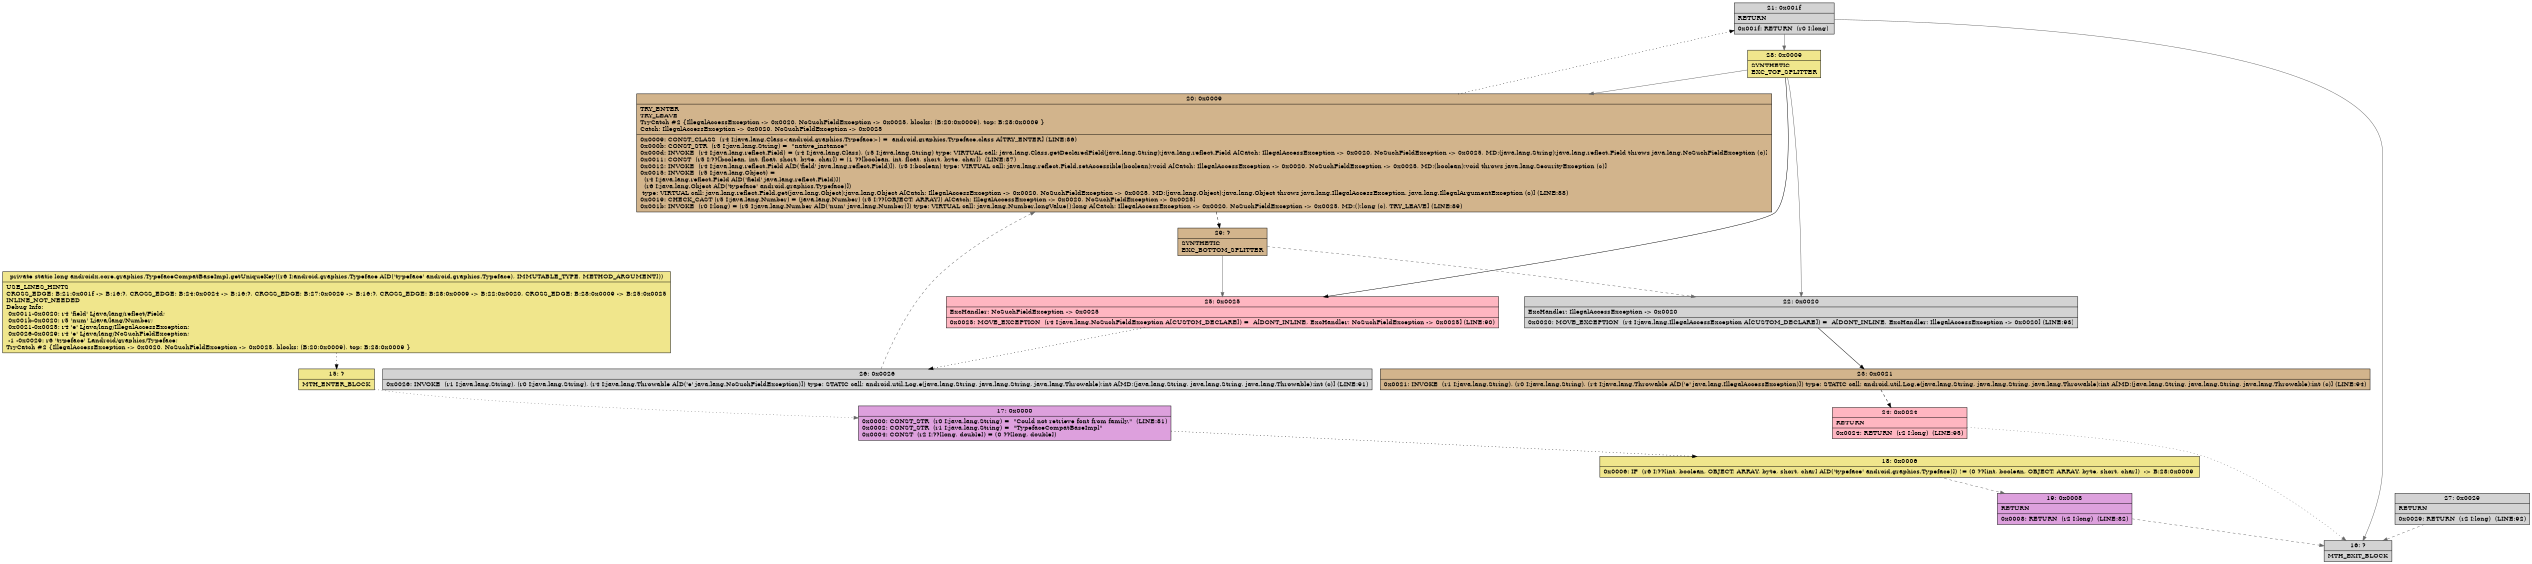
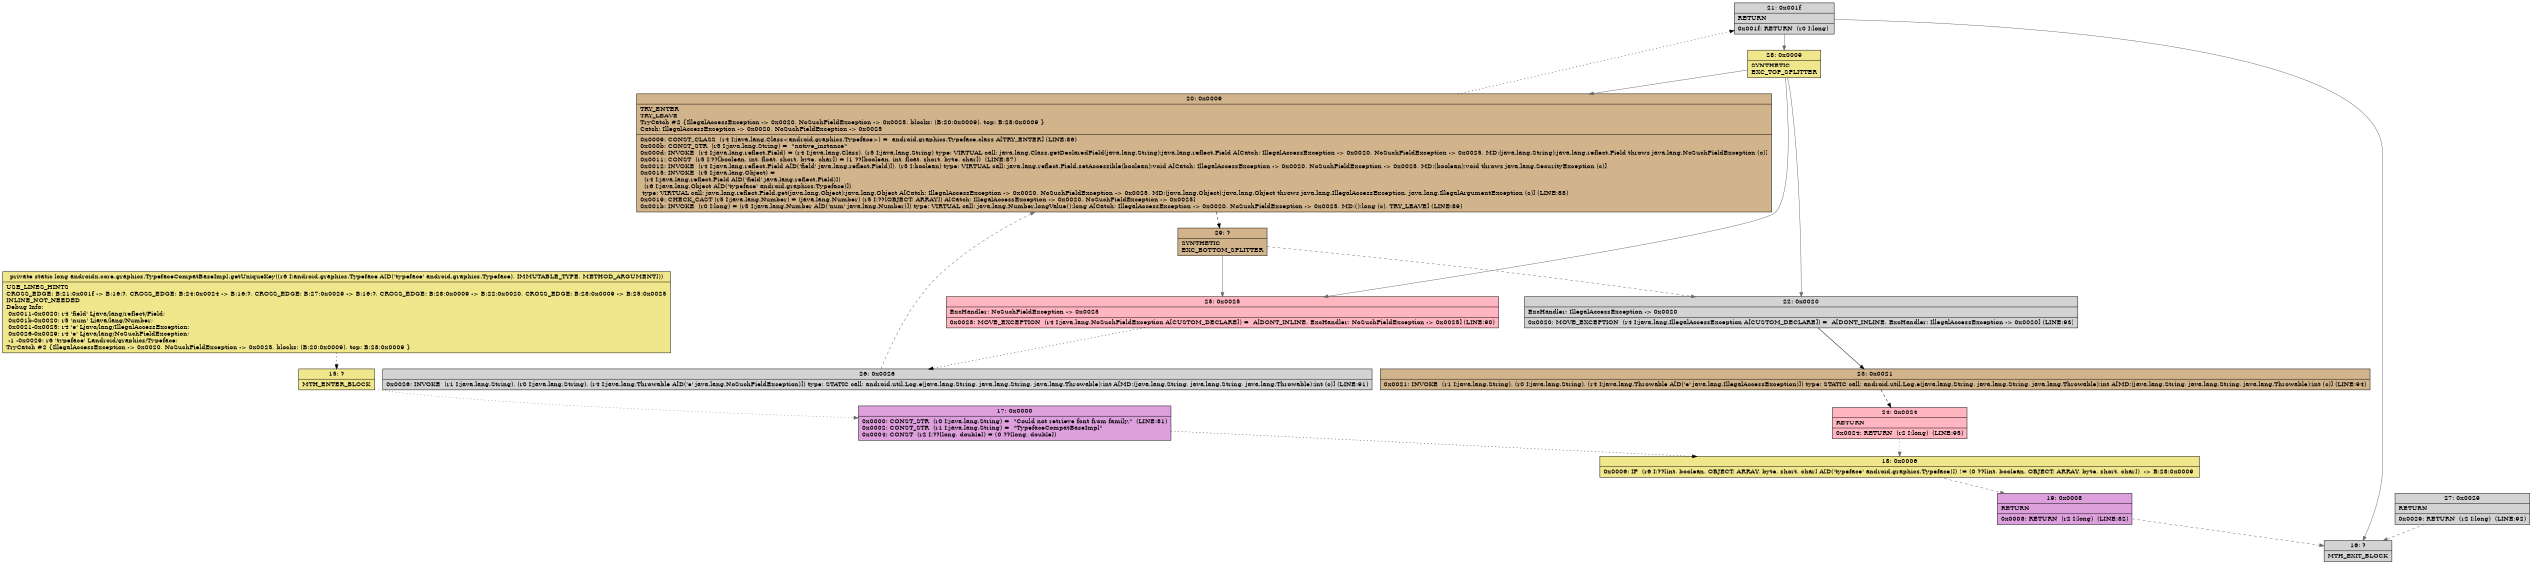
(1621, 249) -> (1621, 249)
(2166, 448) -> (1900, 445)
